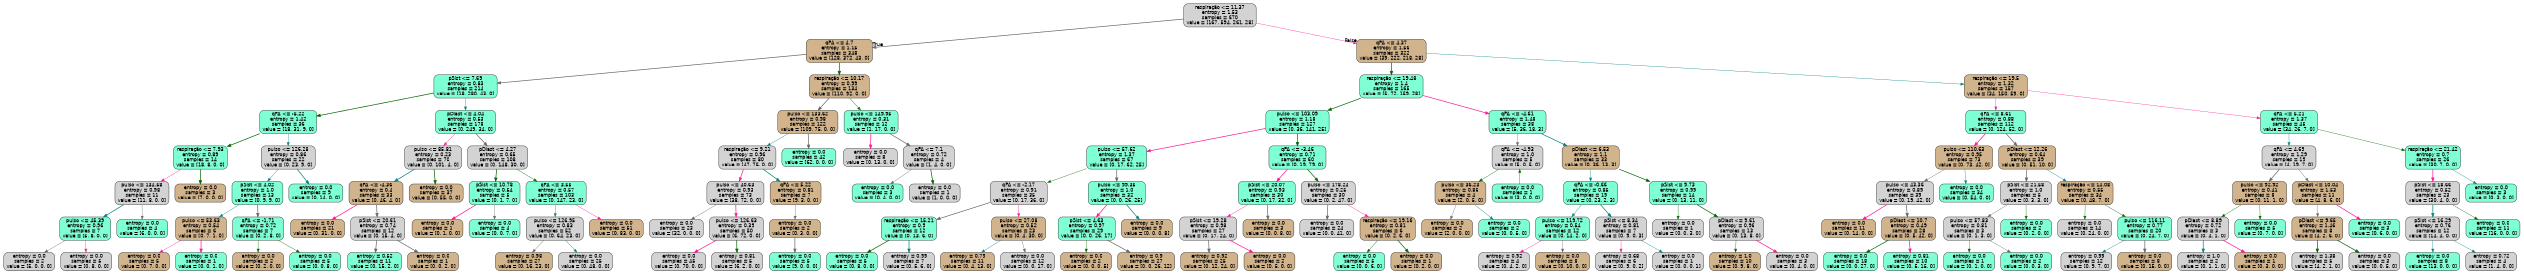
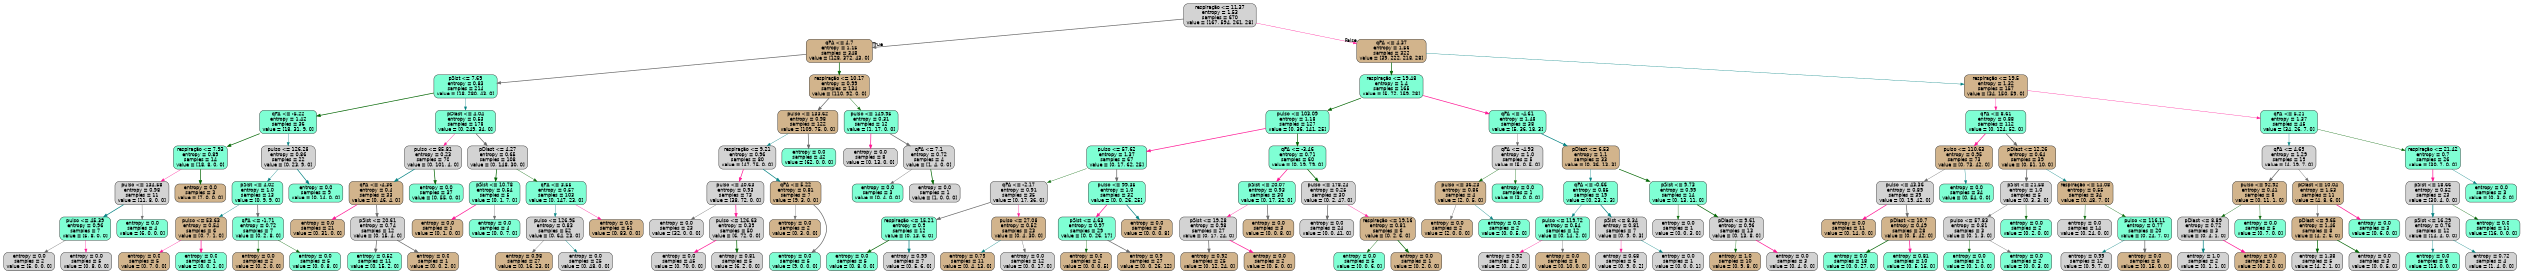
(1520, 178) -> (1515, 175)
(436, 193) -> (436, 193)
(1147, 229) -> (1147, 229)
(795, 243) -> (827, 227)
